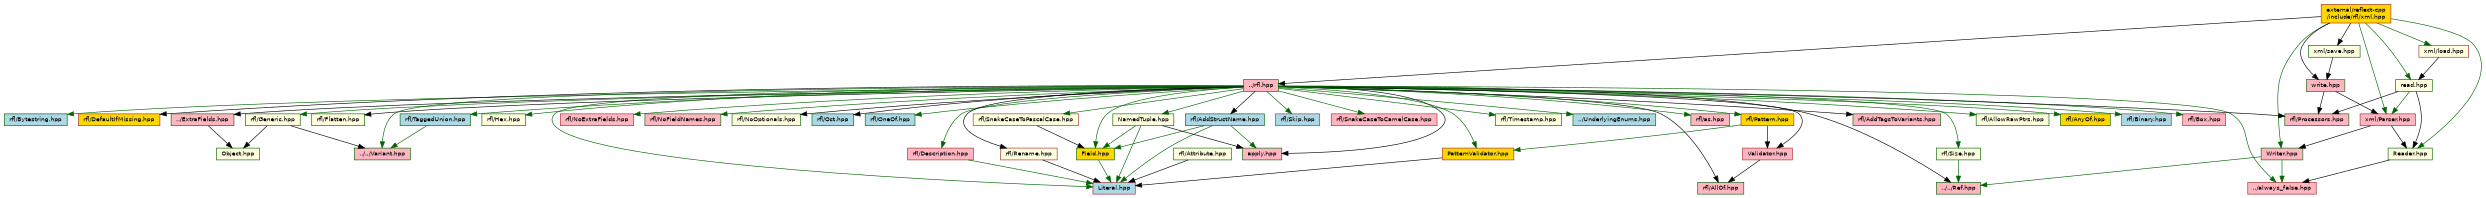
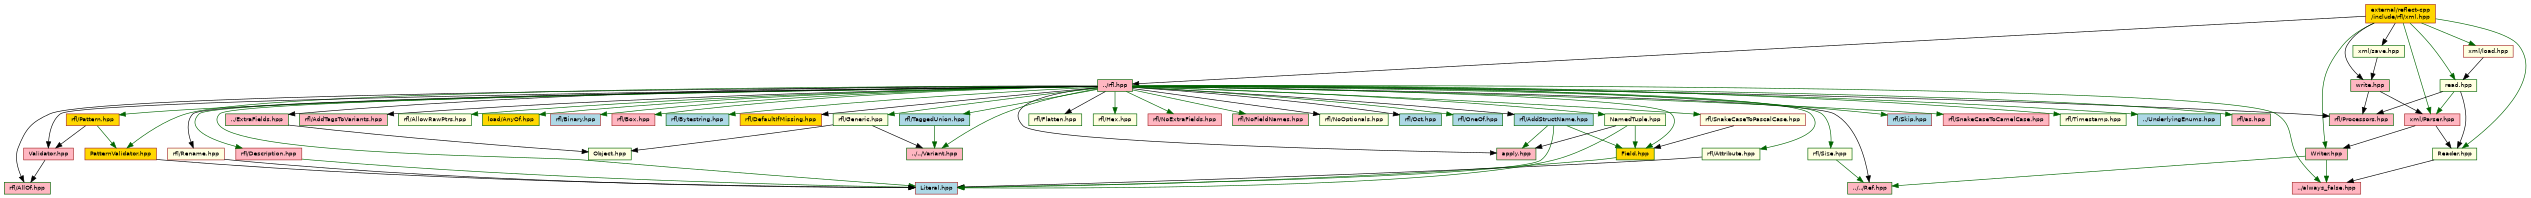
none -> (1506, 91)
(2085, 120) -> (511, 120)
